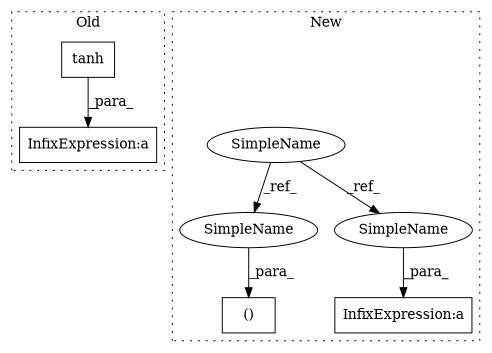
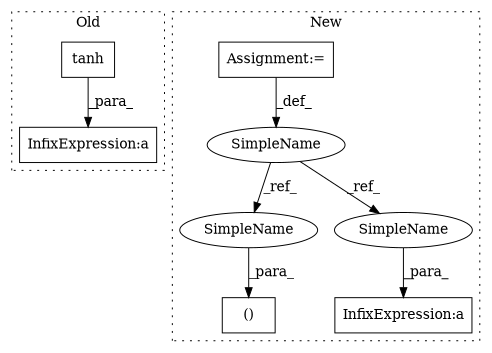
none -> (276, 60)
